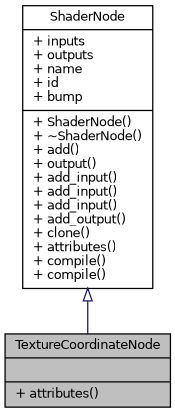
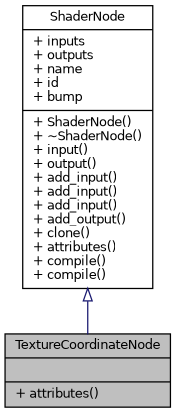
(56, 150) -> (61, 150)
